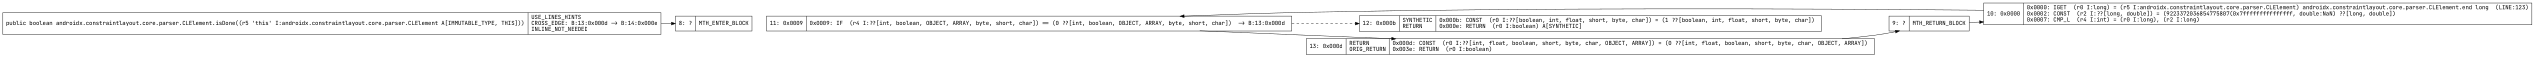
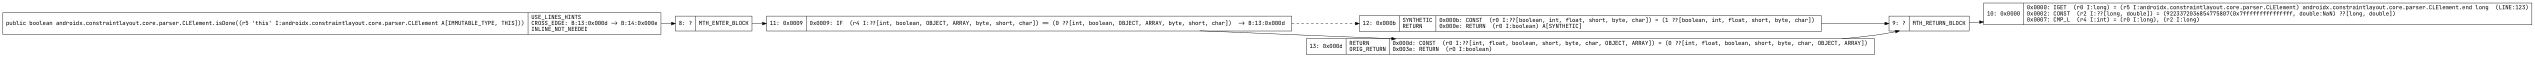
(1584, 9) -> (757, 24)
none -> (1853, 24)
